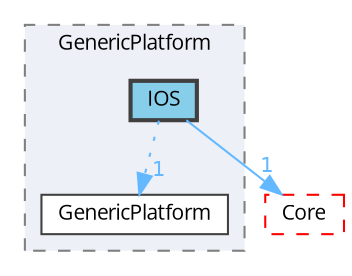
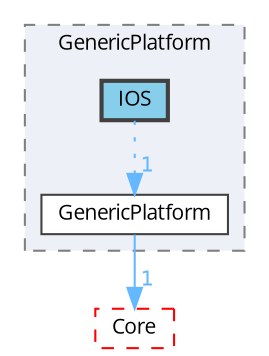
(225, 151) -> (135, 264)
